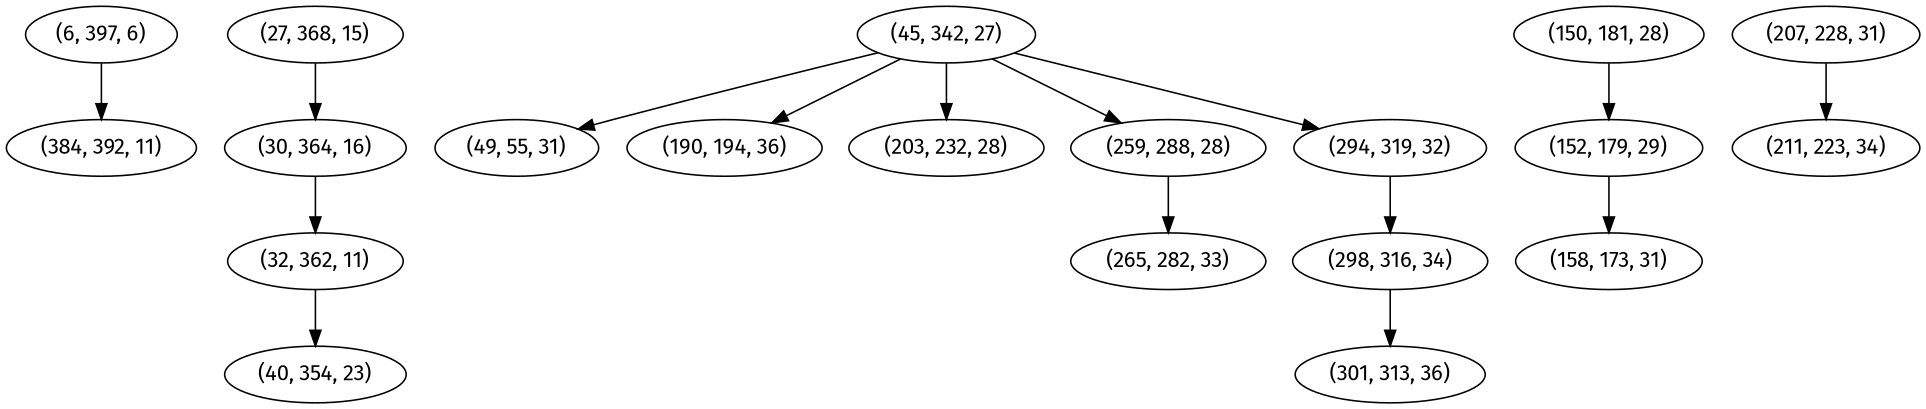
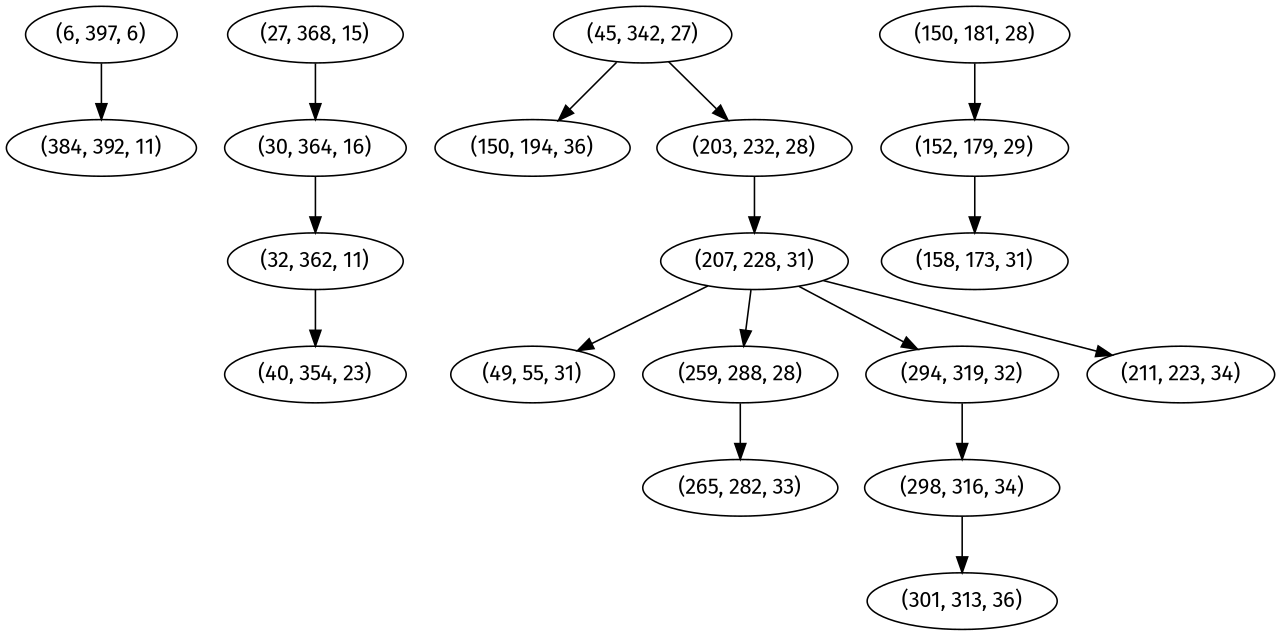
(1049, 87) -> (748, 310)
(736, 88) -> (650, 315)
(1159, 89) -> (851, 314)
(725, 148) -> (533, 148)
none -> (754, 197)
